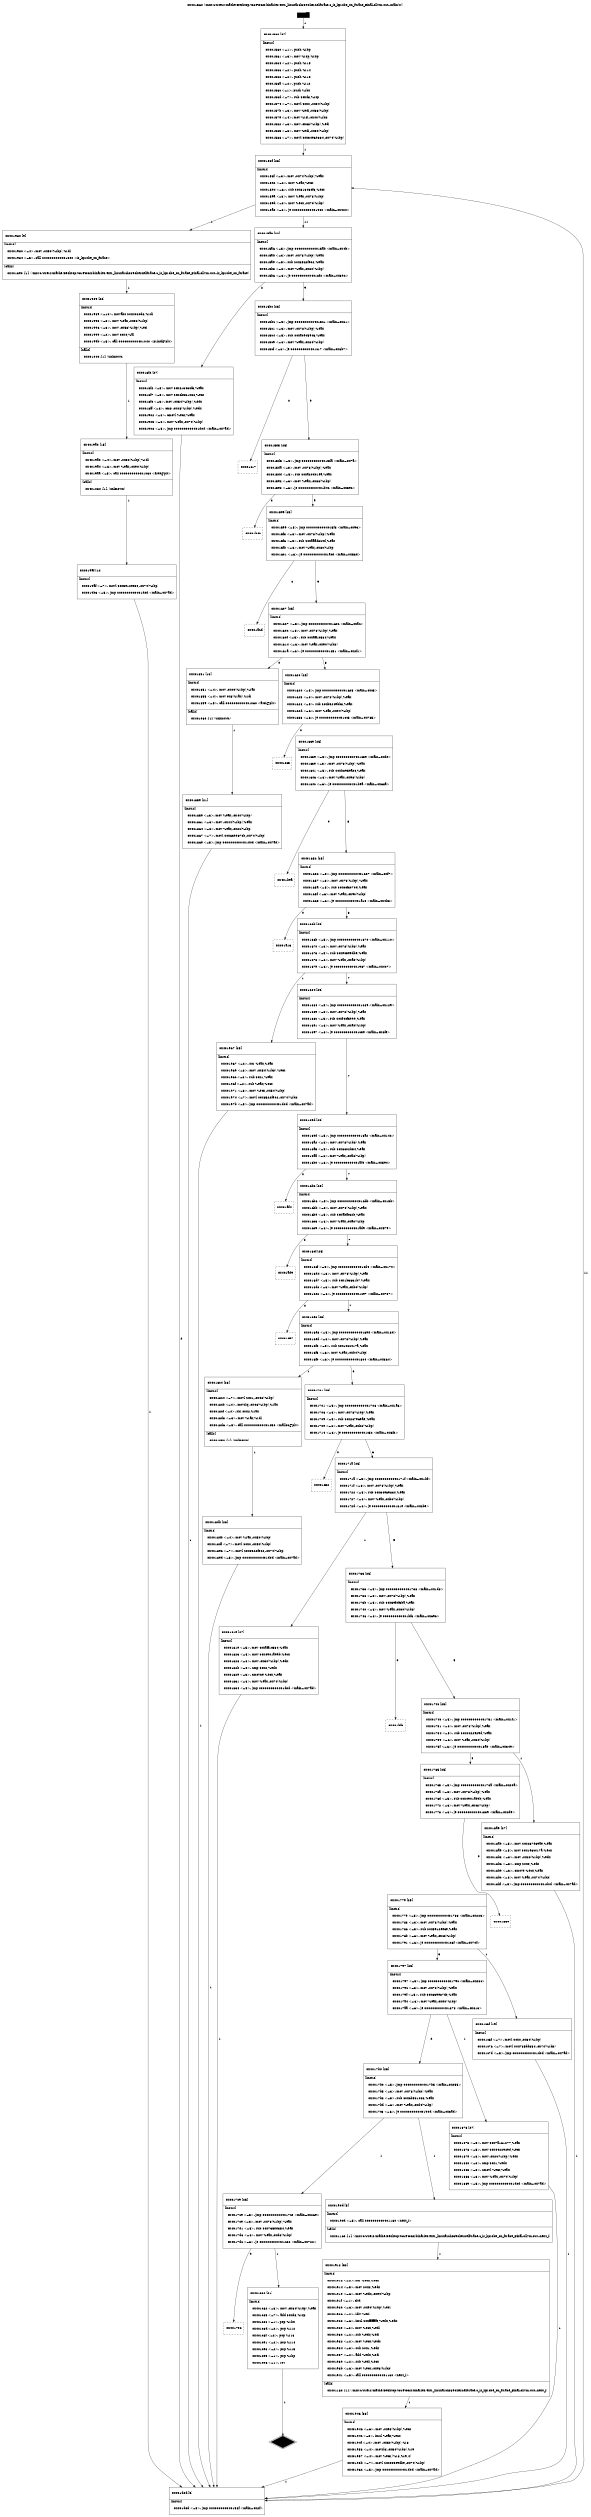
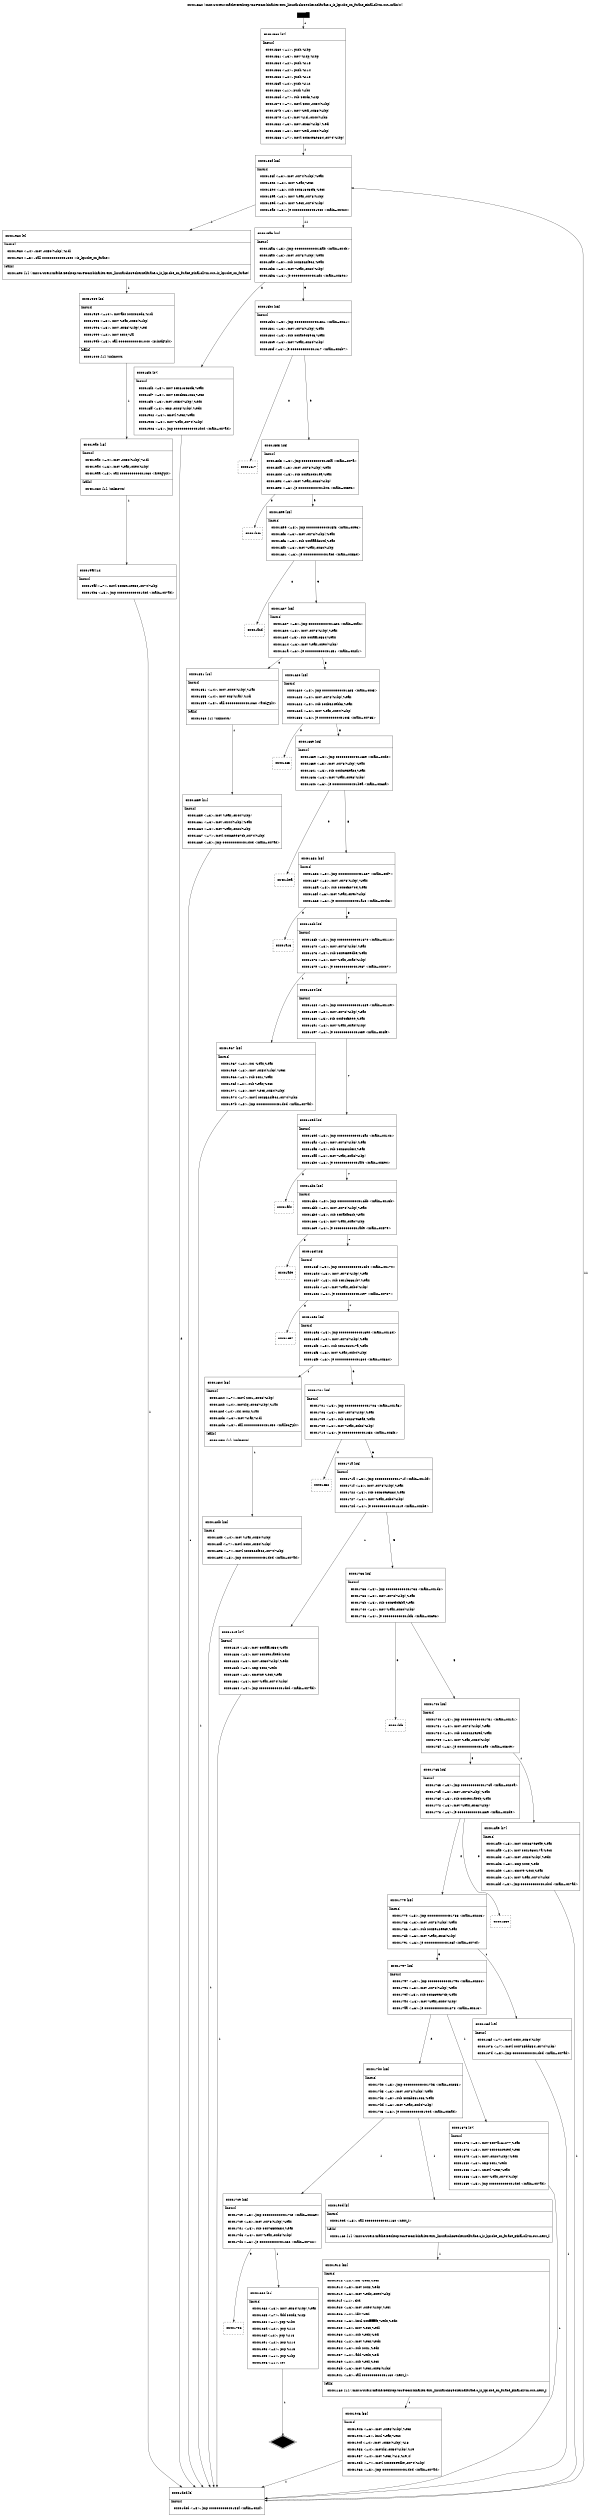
none -> (337, 729)
none -> (451, 1855)
